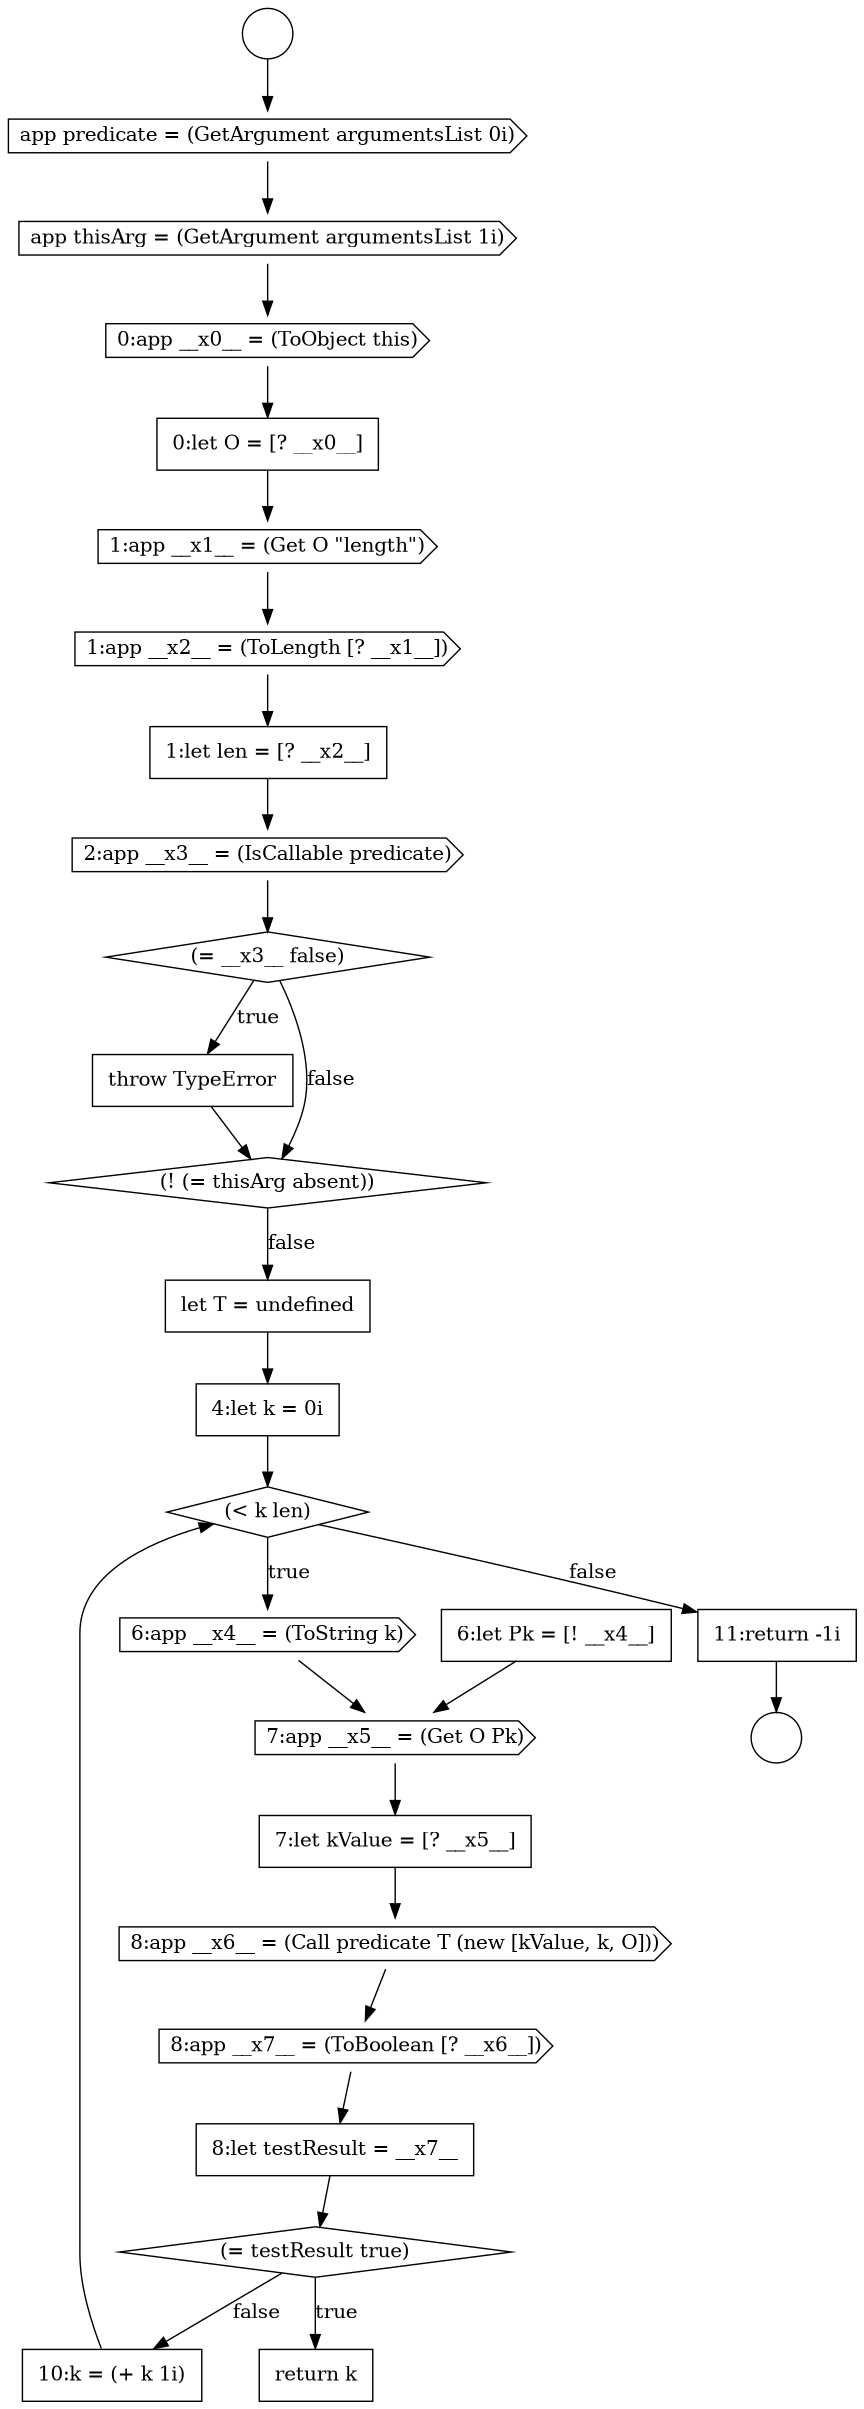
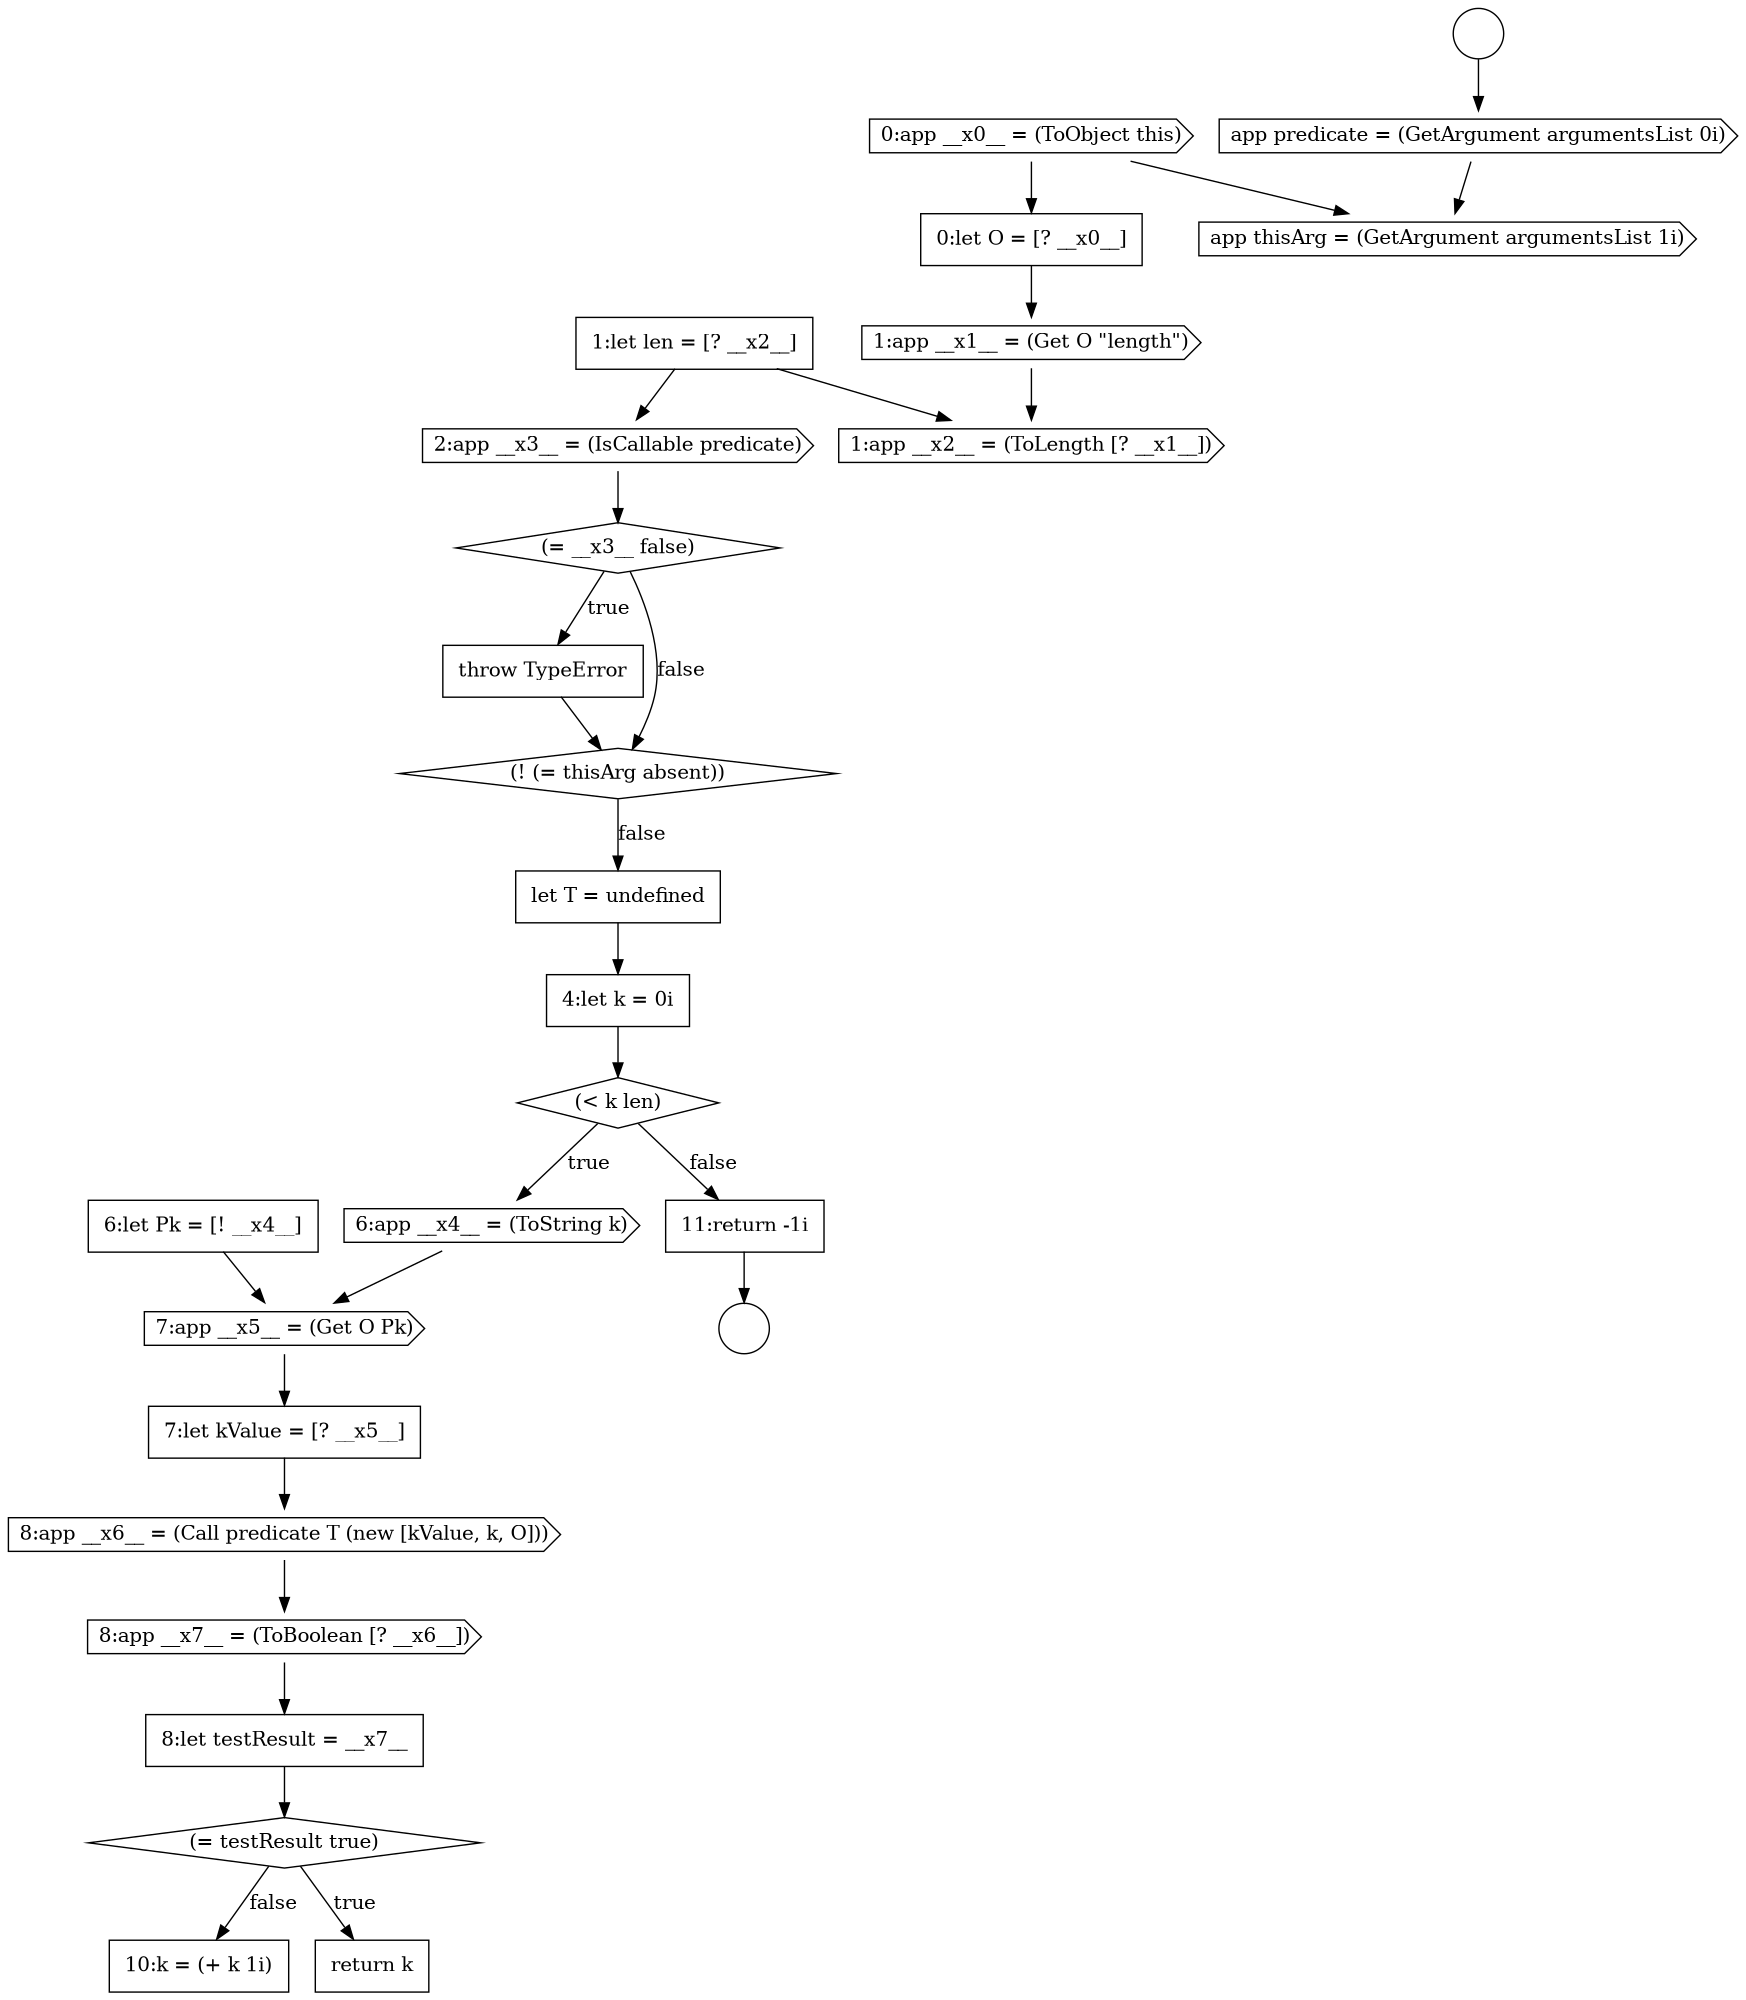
(268, 282) -> (1233, 186)
(268, 693) -> (857, 392)
(80, 1907) -> none
